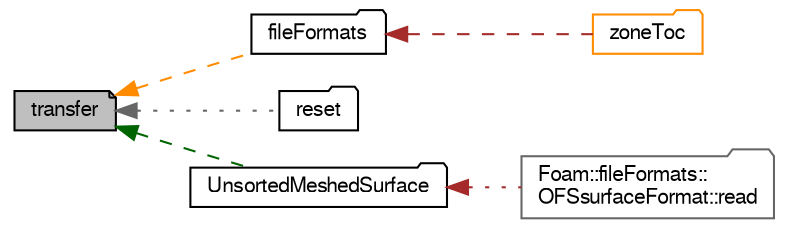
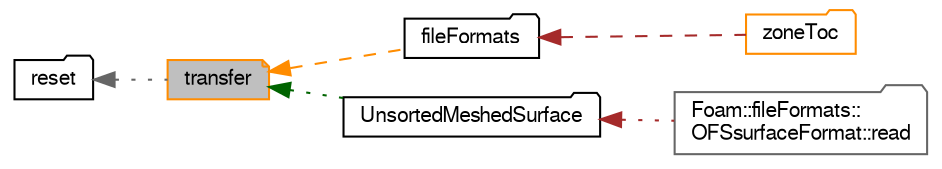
(65, 111) -> (218, 80)
(208, 111) -> (141, 80)
(192, 151) -> (316, 94)
